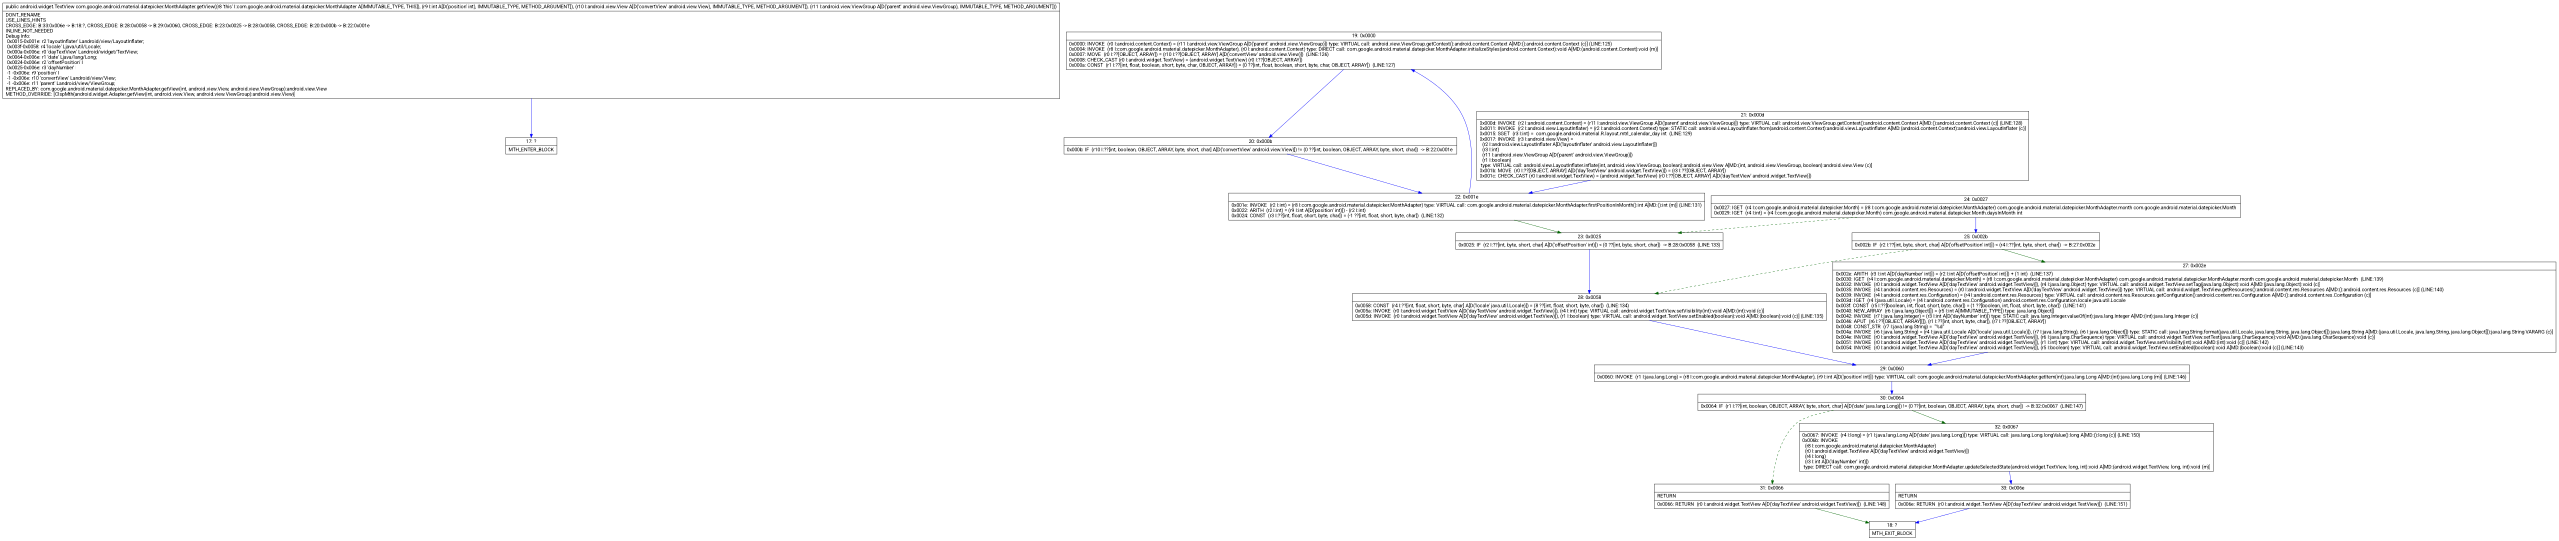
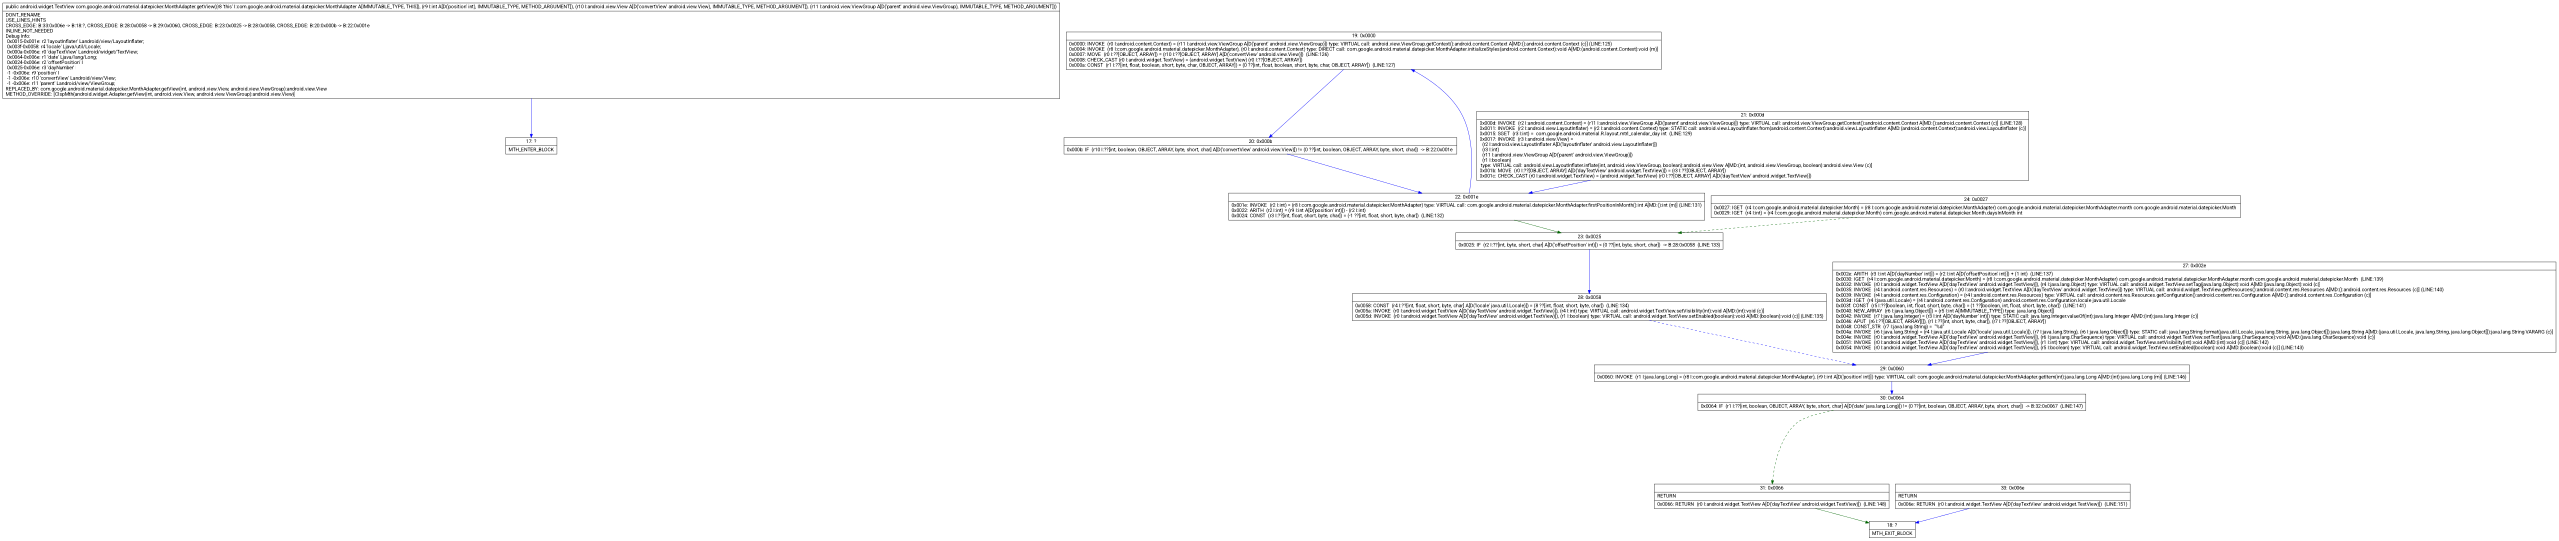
(1976, 241) -> none
(1751, 342) -> (1751, 342)
(2006, 447) -> none
